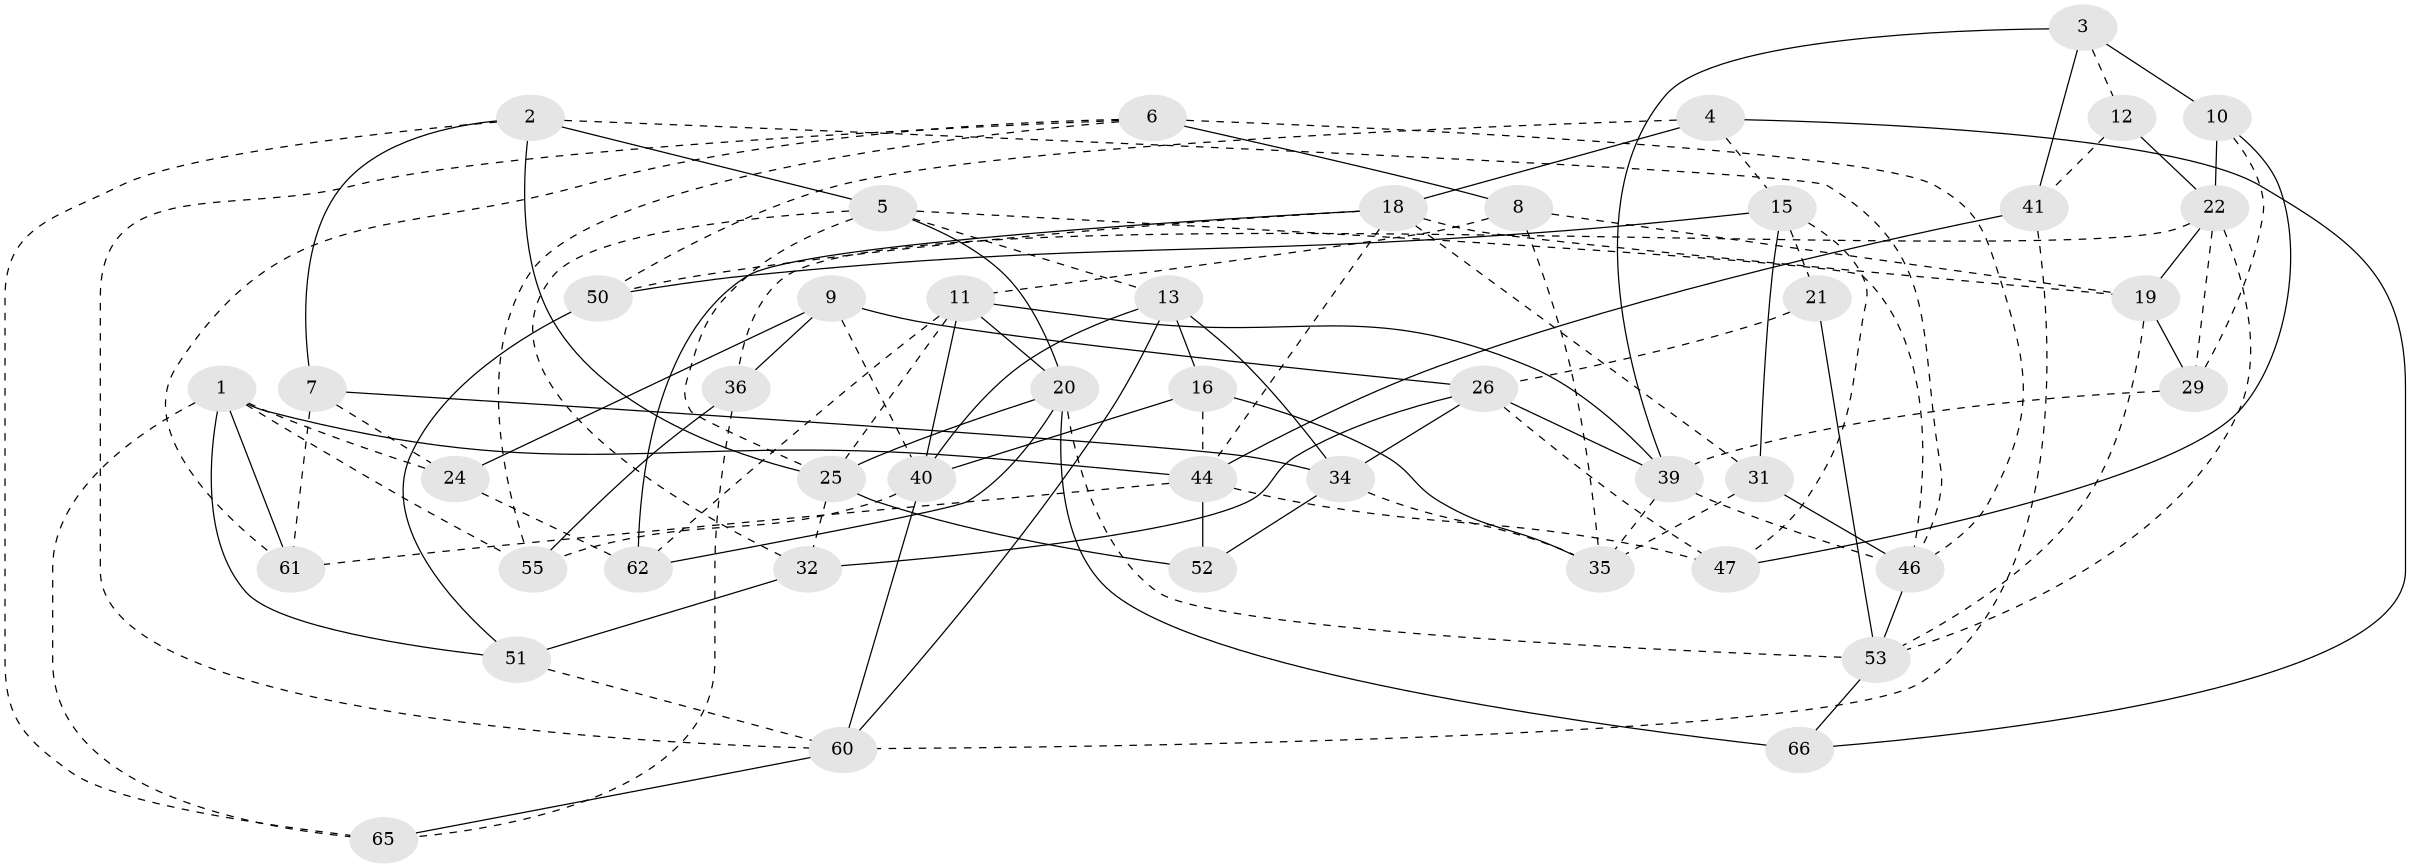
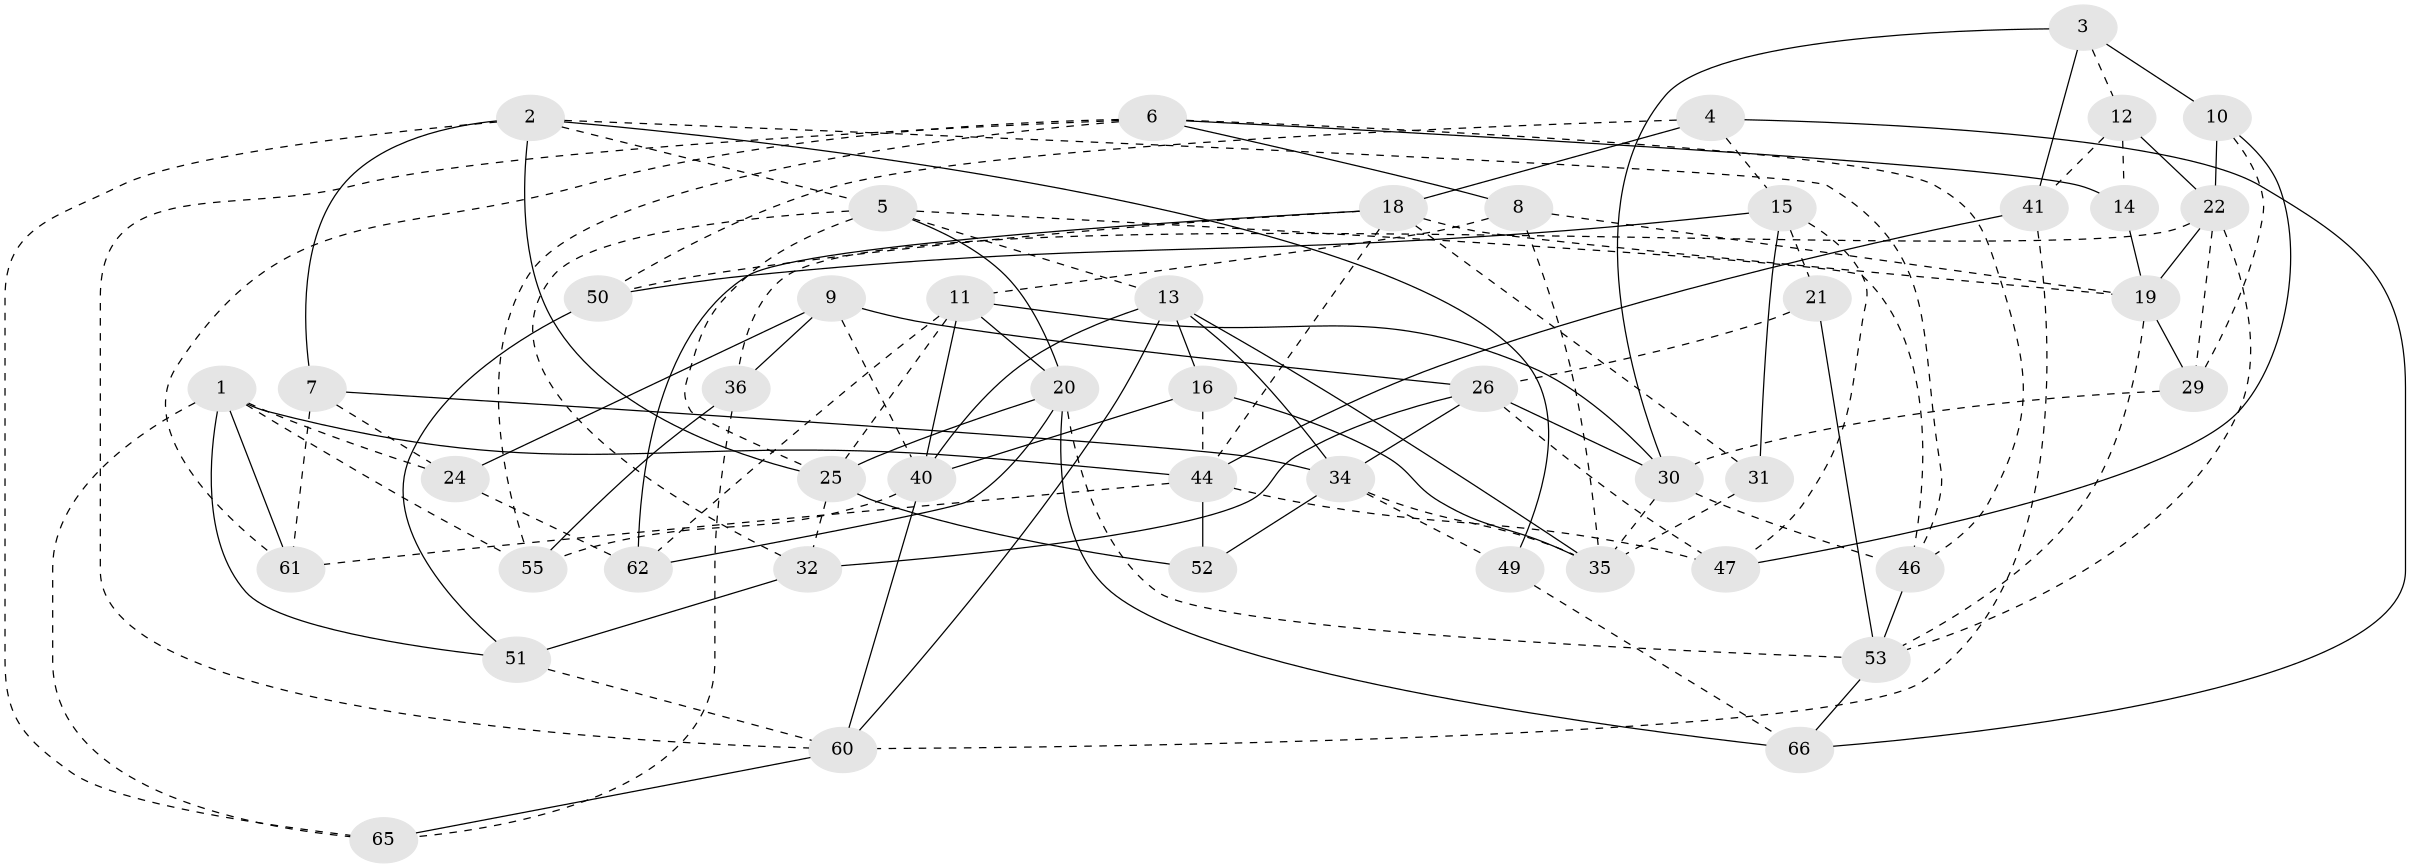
(714, 165) -> (714, 165)
none -> (2125, 208)
none -> (1388, 430)
(1669, 479) -> (1669, 479)
(1835, 524) -> none
none -> (1510, 569)
